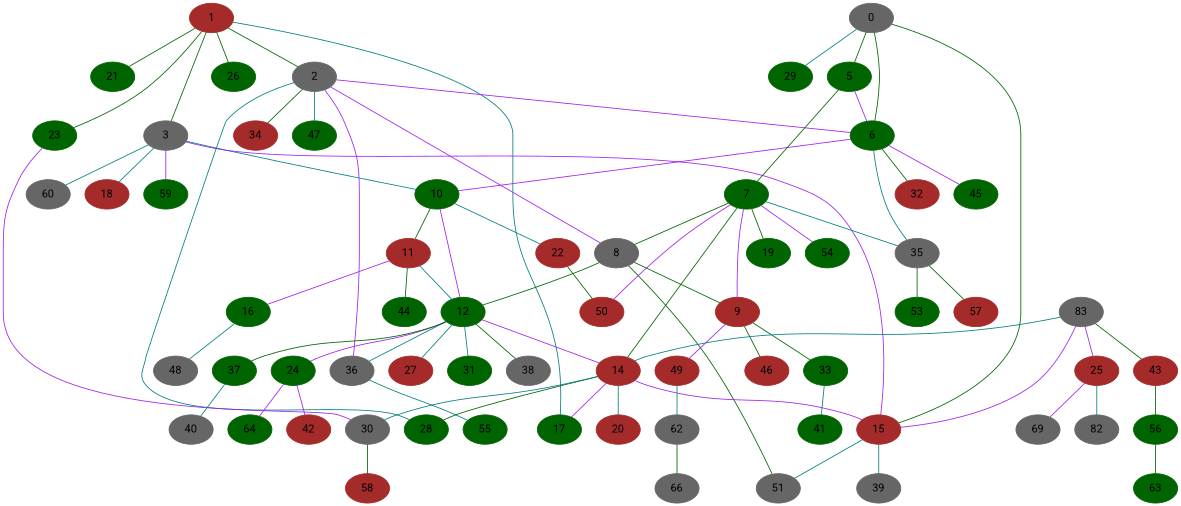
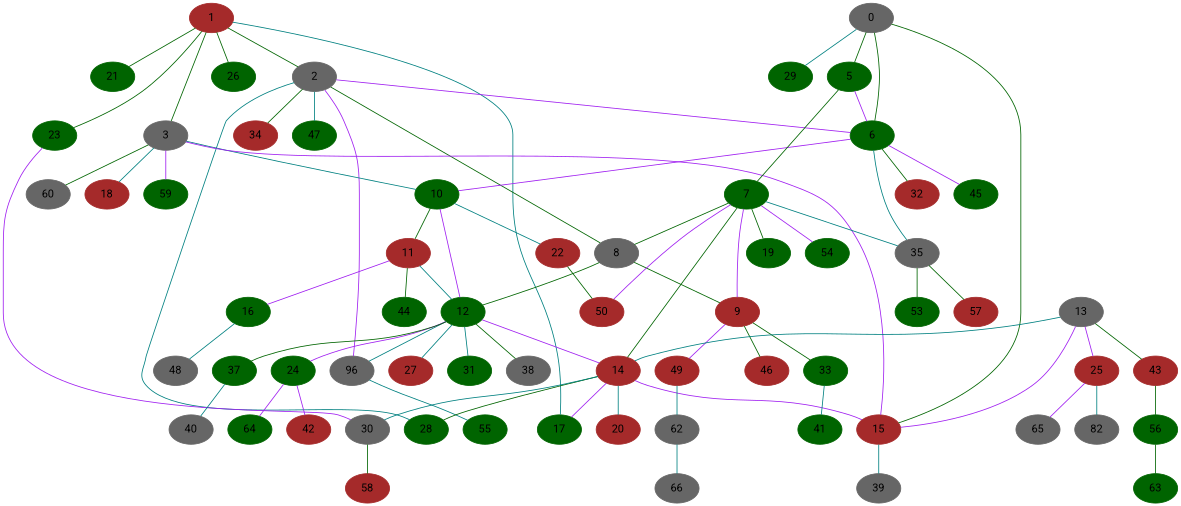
(107, 165) -> (107, 165)
(465, 165) -> (465, 165)
(1081, 312) -> (1081, 312)
(352, 371) -> (352, 371)
(1038, 430) -> (1038, 430)
(677, 459) -> (677, 459)
(778, 488) -> none
